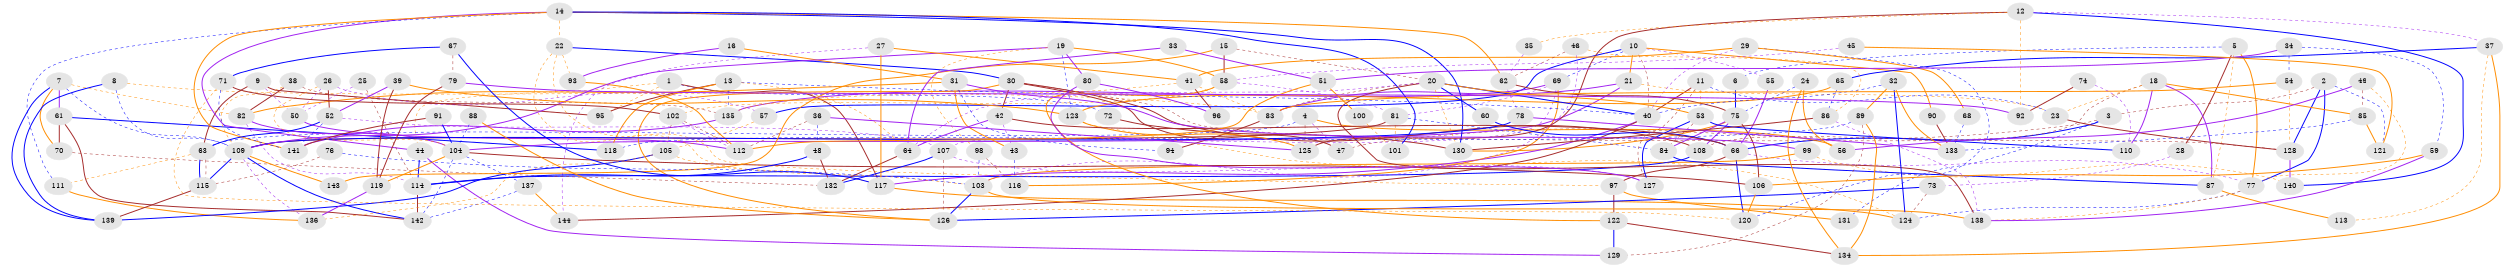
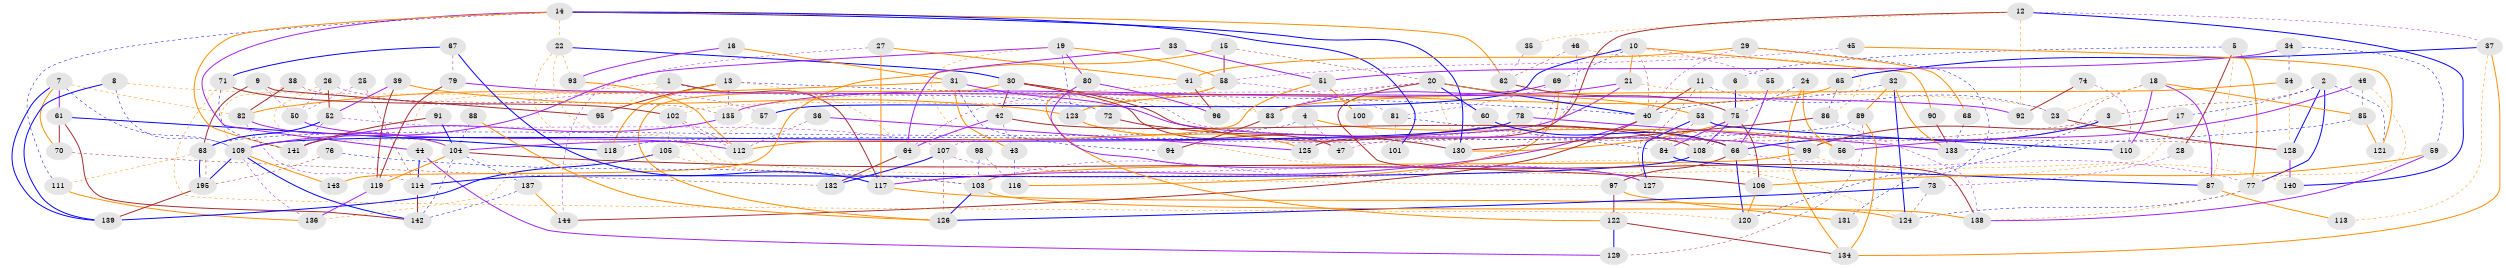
none -> (2180, 116)
(819, 139) -> none
(817, 151) -> none
(203, 186) -> (203, 186)
